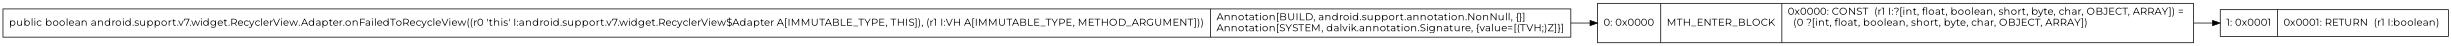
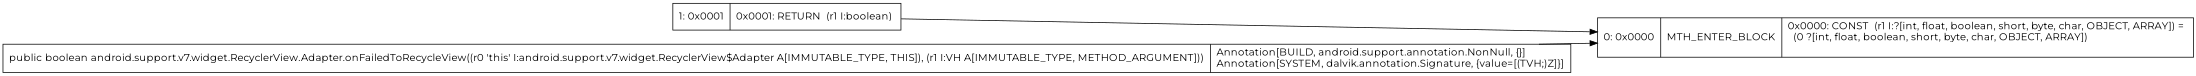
(2203, 23) -> (1245, 25)
